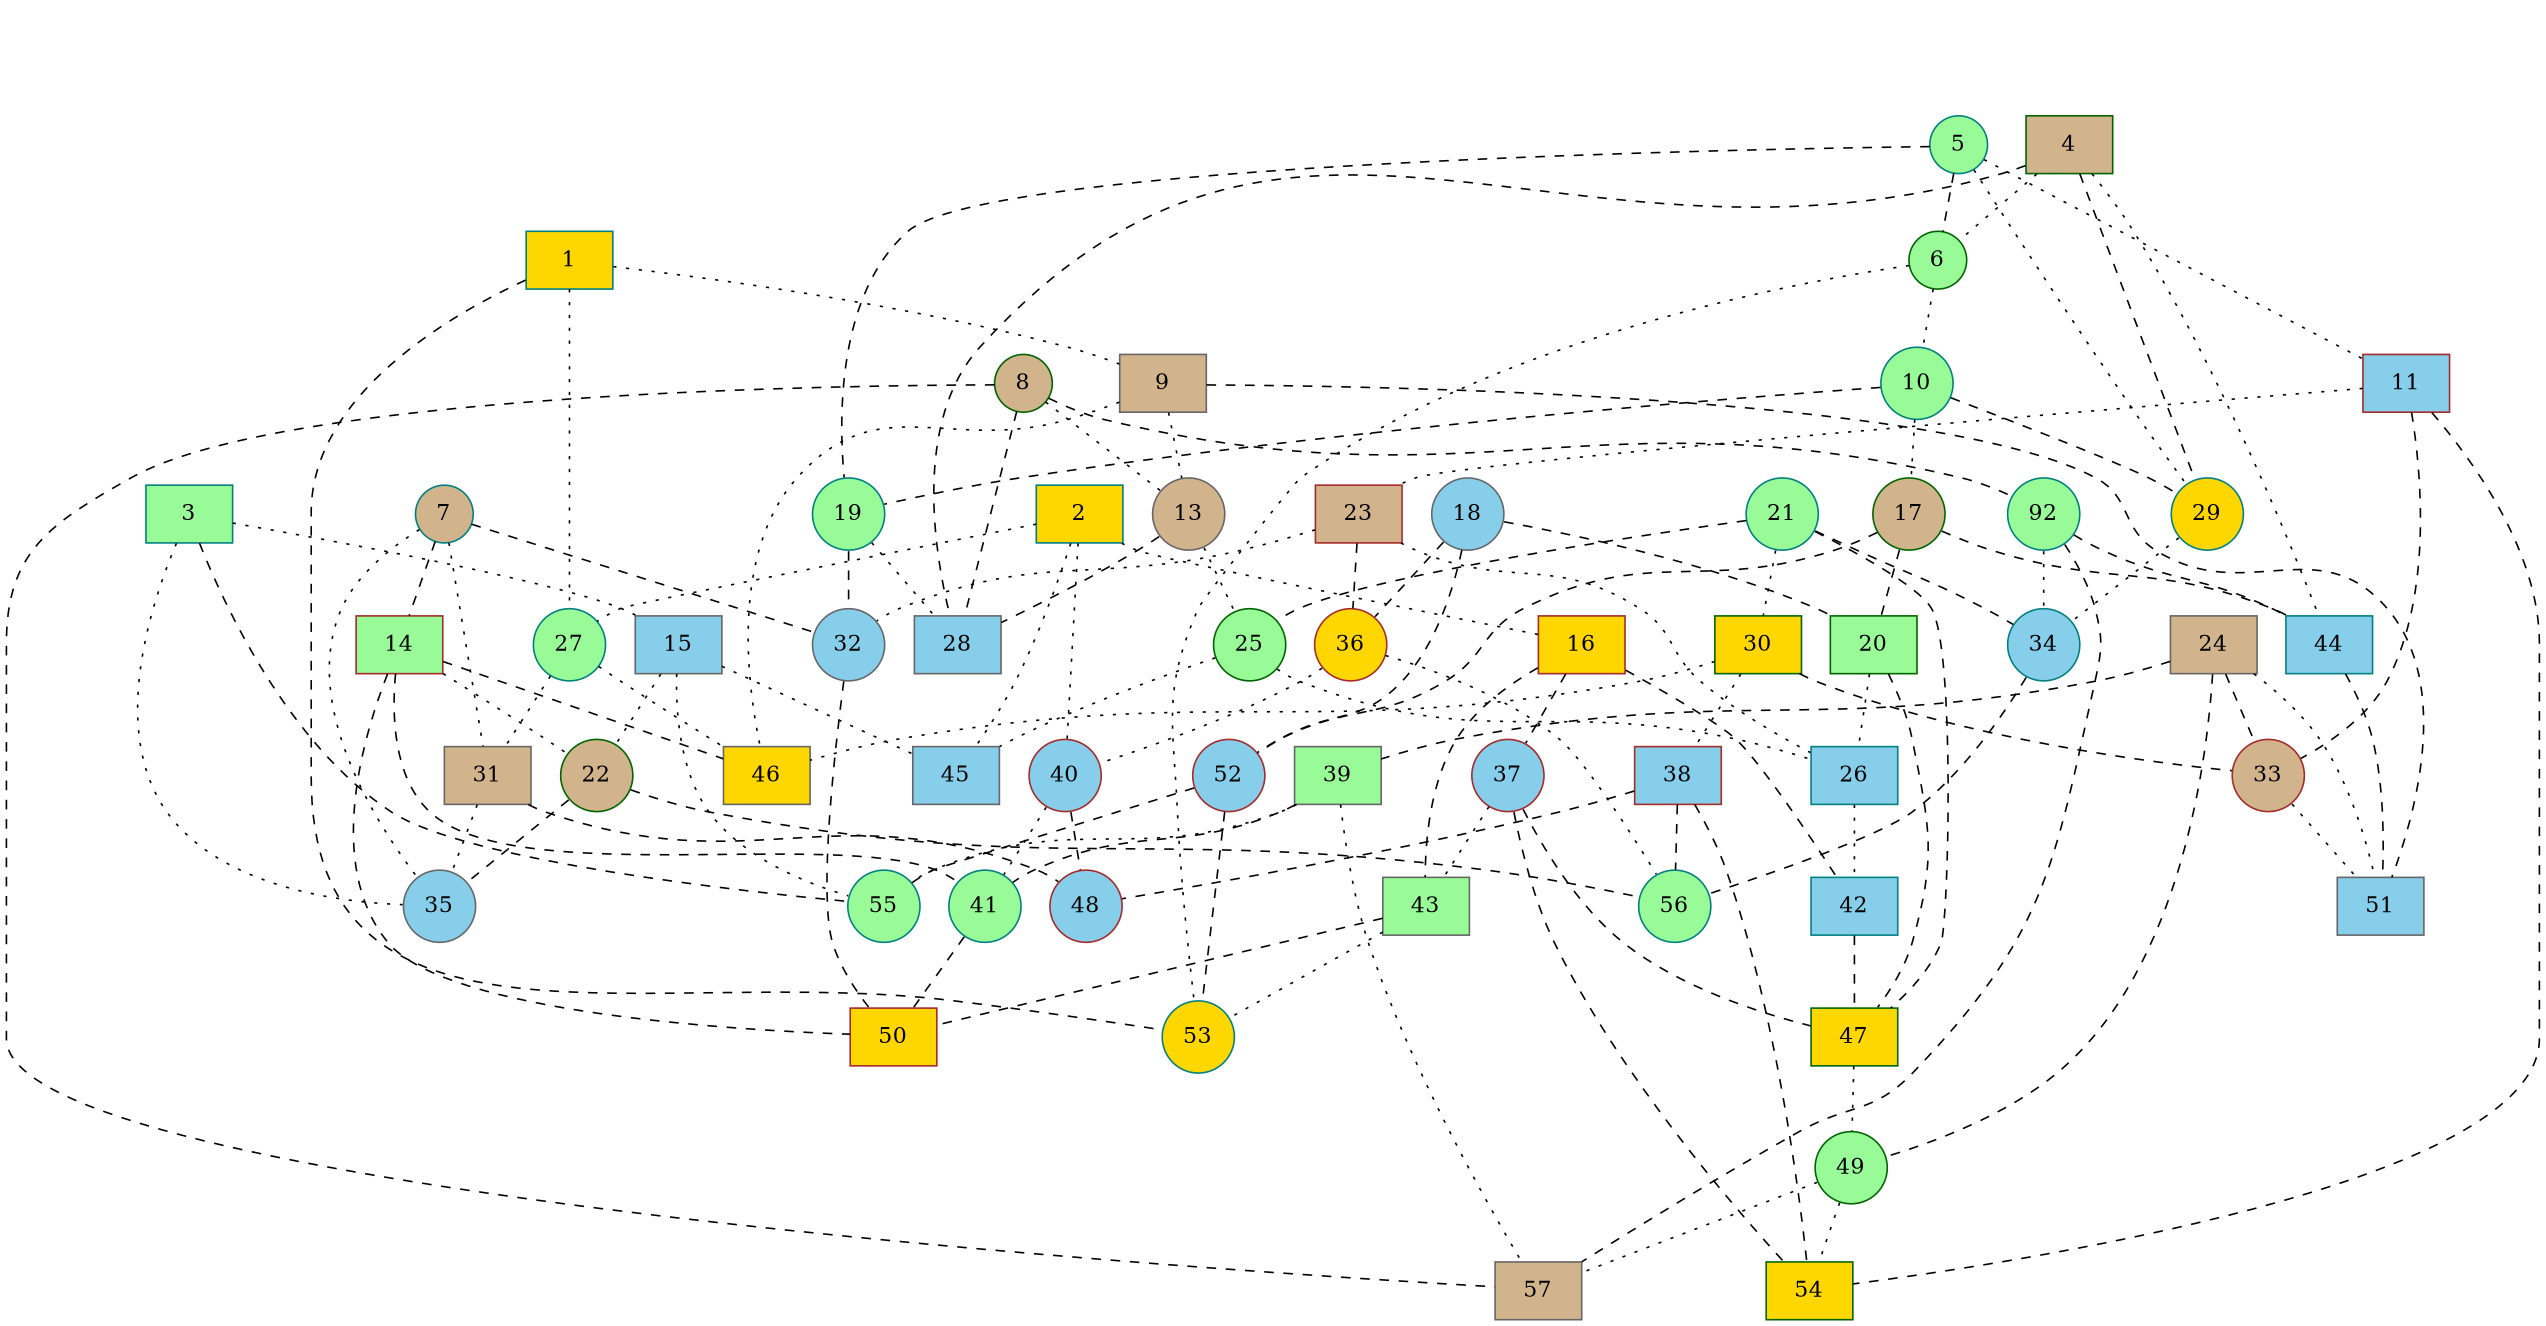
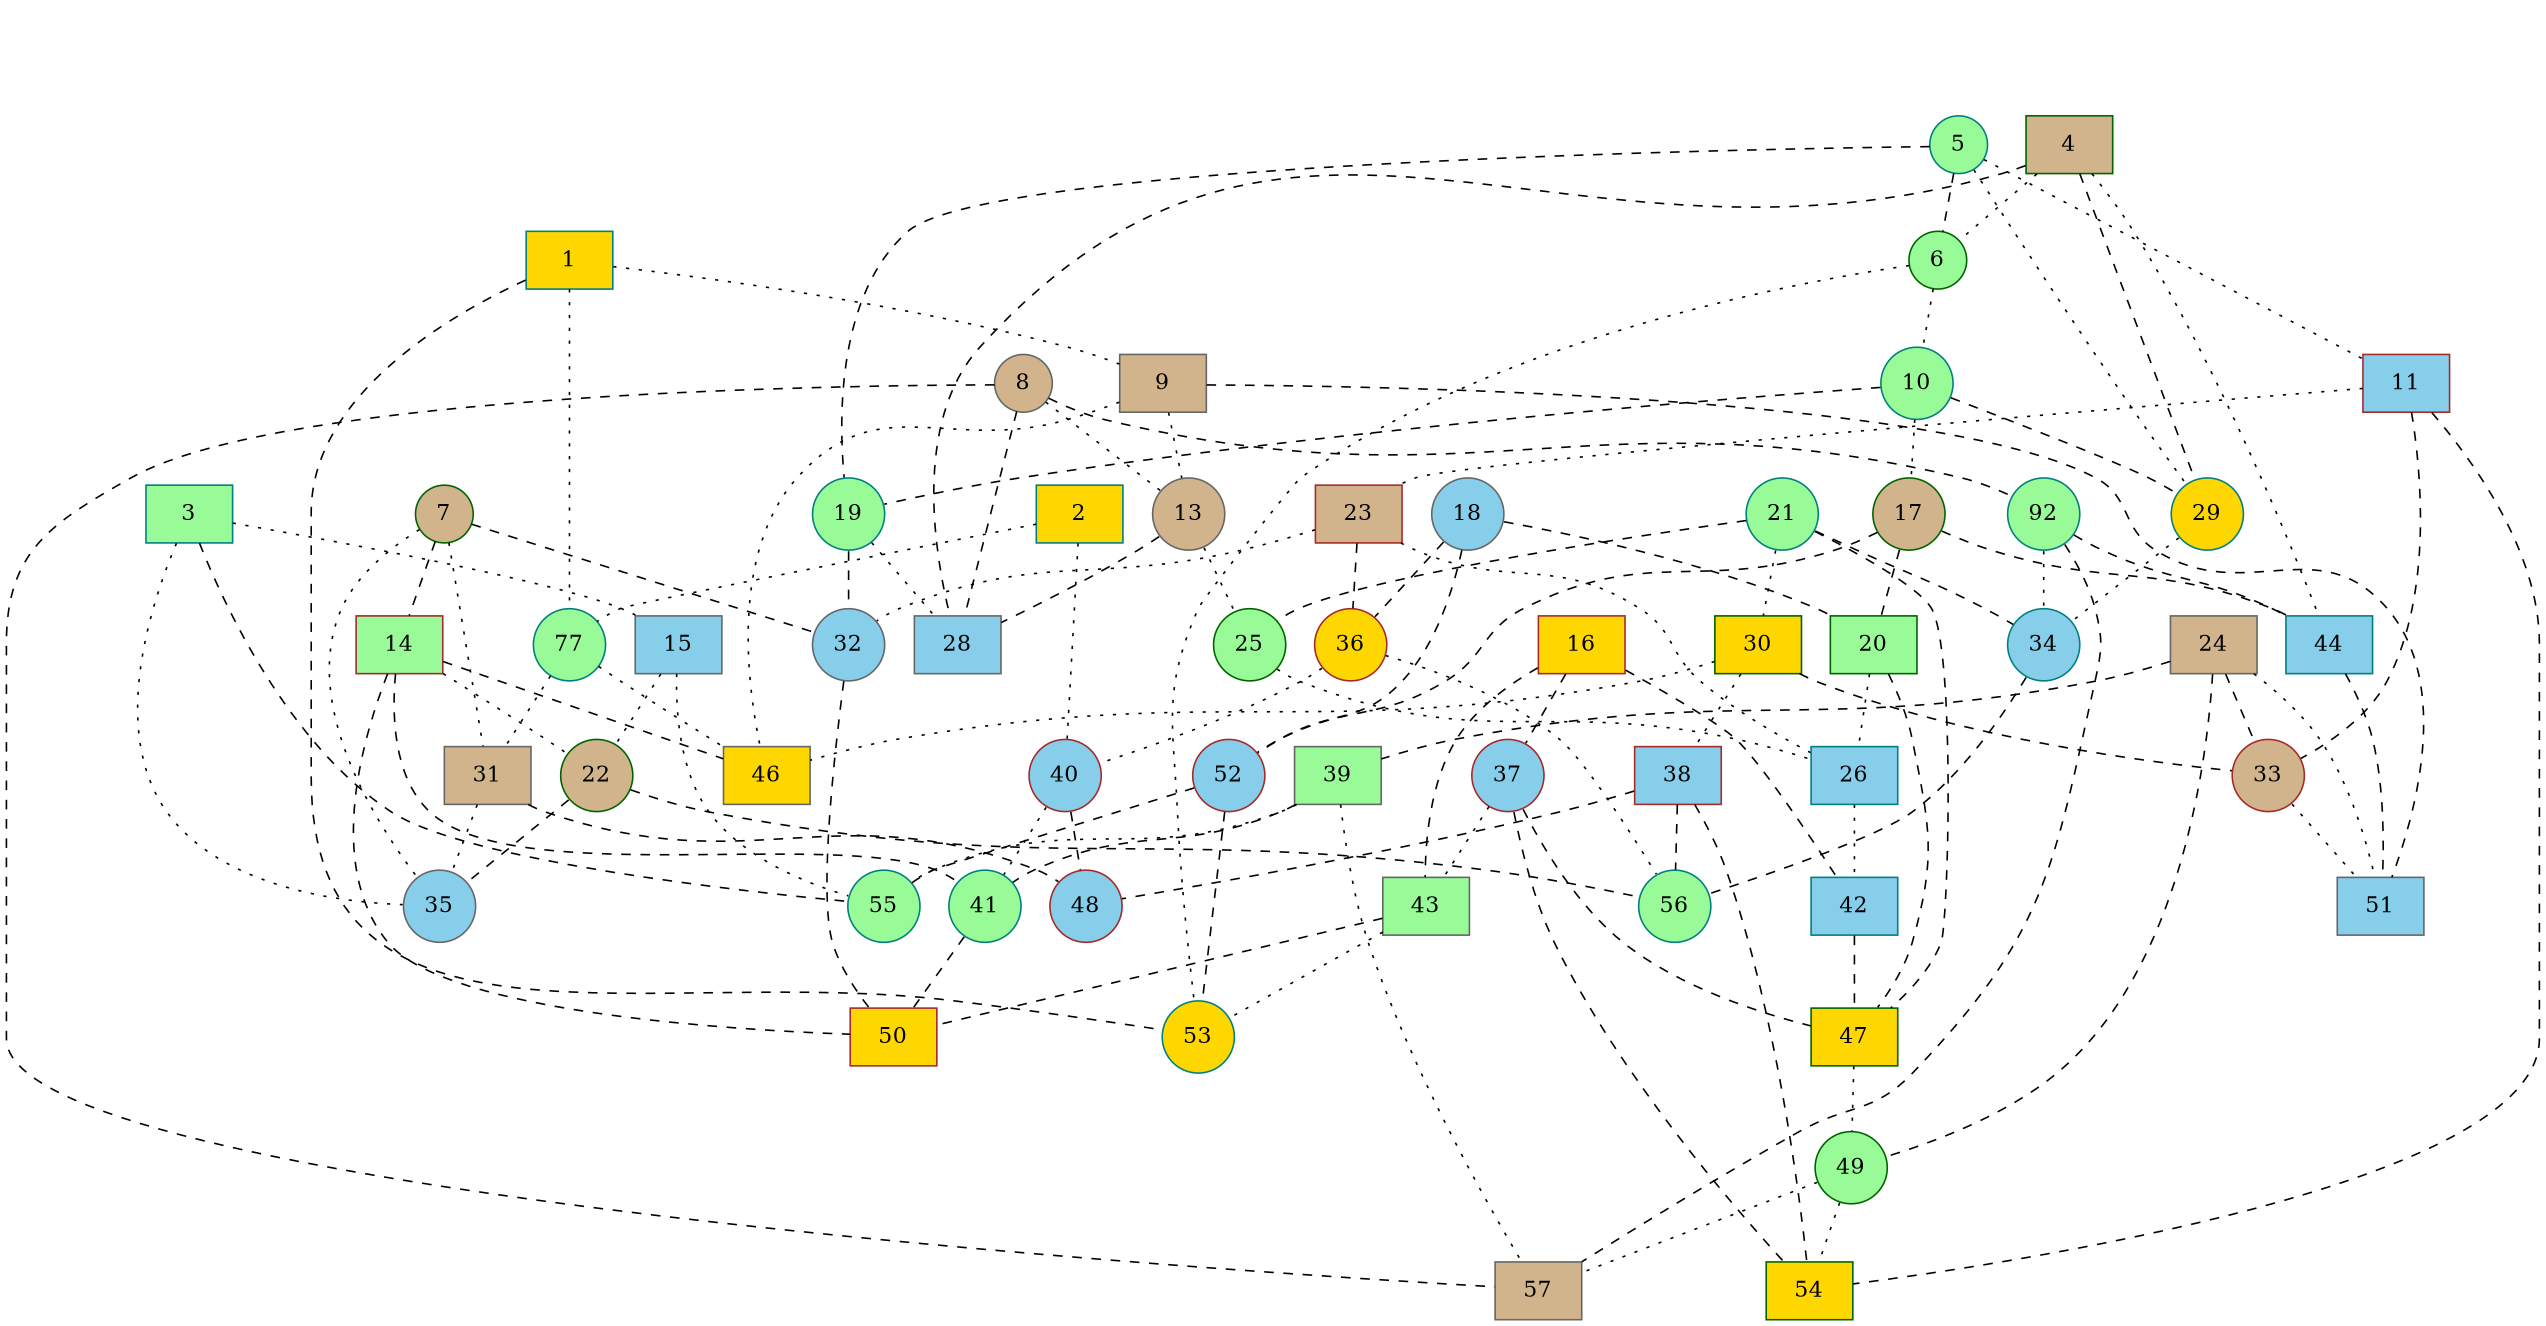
(1023, 383) -> (1023, 383)
(444, 514) -> (444, 514)
(1318, 590) -> none
(569, 645) -> (569, 645)
(956, 776) -> none
